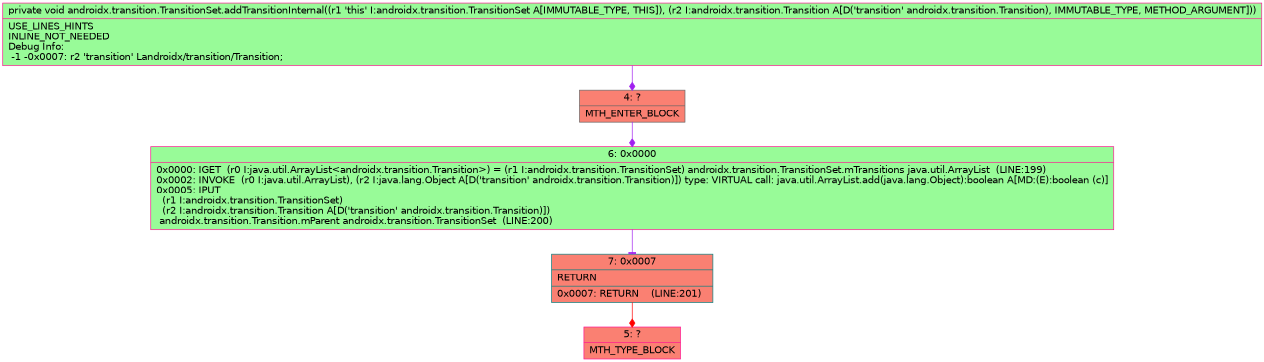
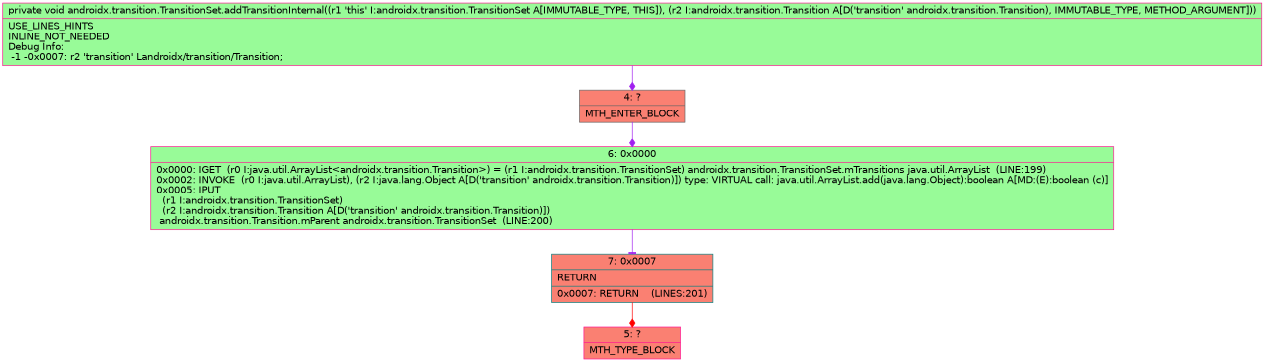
(629, 294) -> (632, 294)
